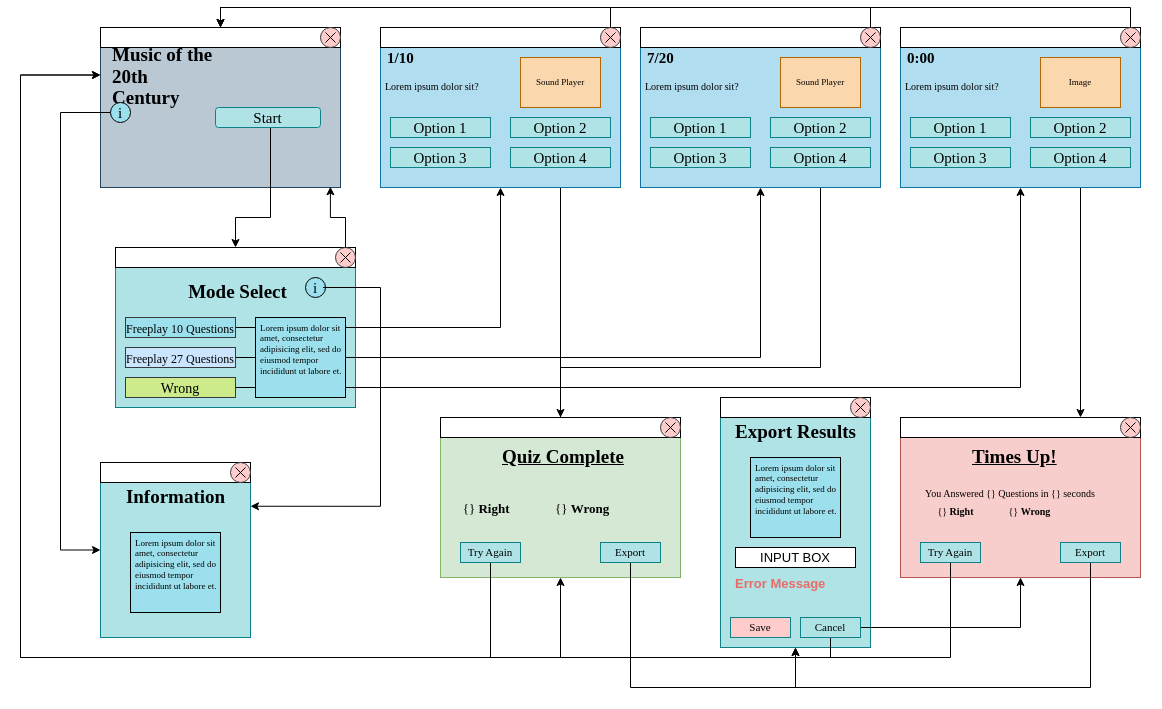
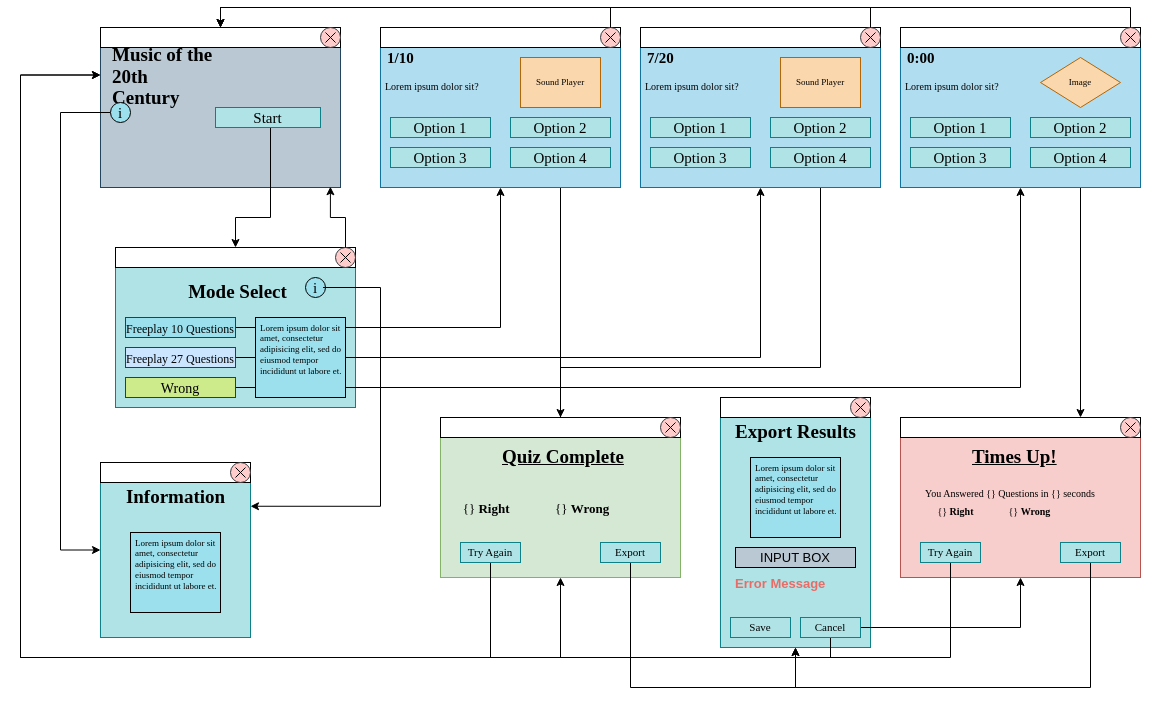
(1081, 83) -> (1081, 83)
(268, 118) -> (268, 118)
(796, 558) -> (796, 558)
(761, 628) -> (761, 628)
